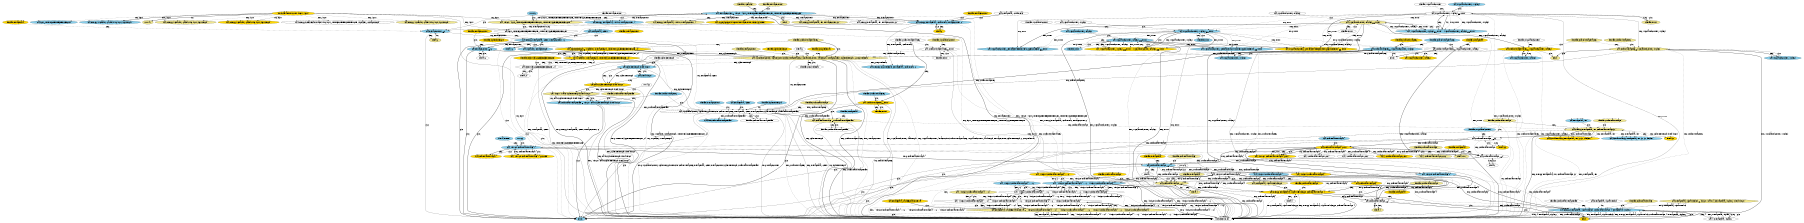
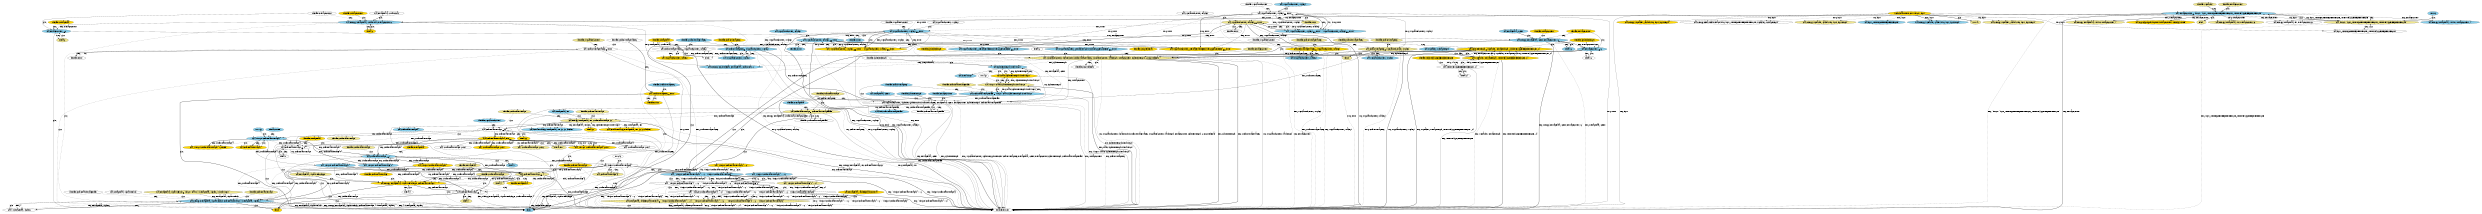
(627, 80) -> (1001, 80)
(621, 152) -> (1119, 143)
(1147, 174) -> (512, 165)
(1367, 183) -> (608, 174)
